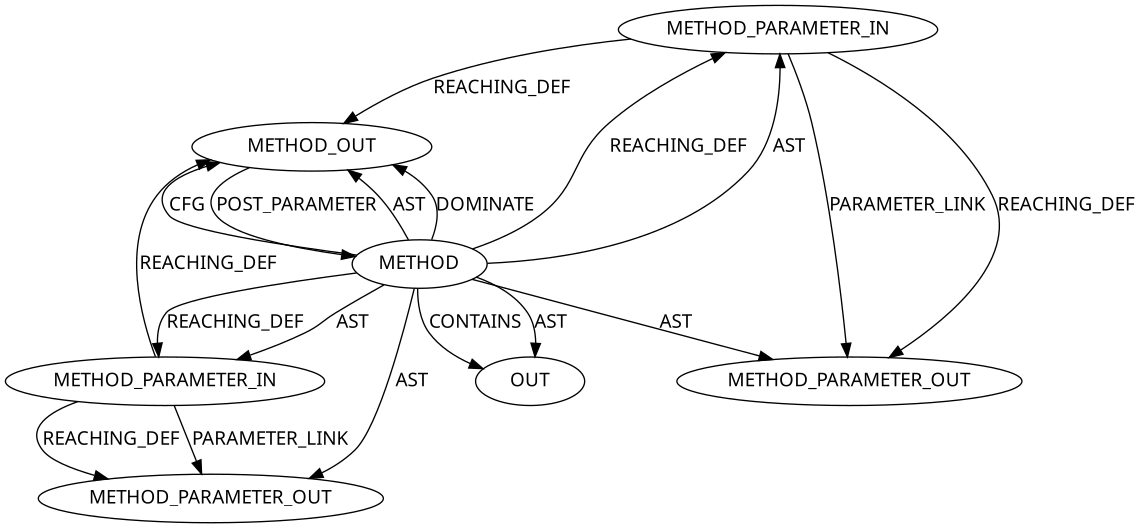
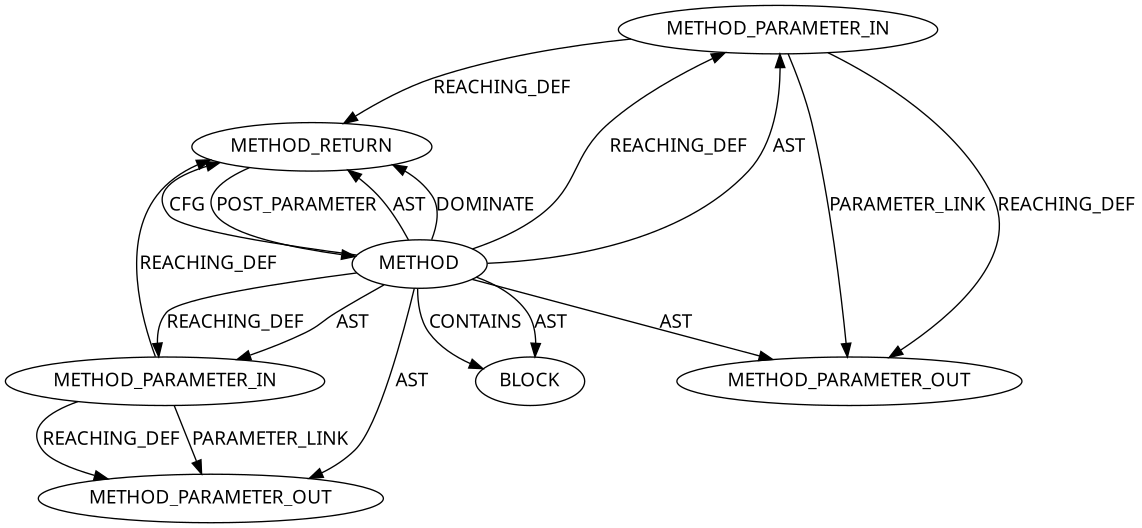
(312, 147) -> (312, 147)
(530, 381) -> (530, 381)
